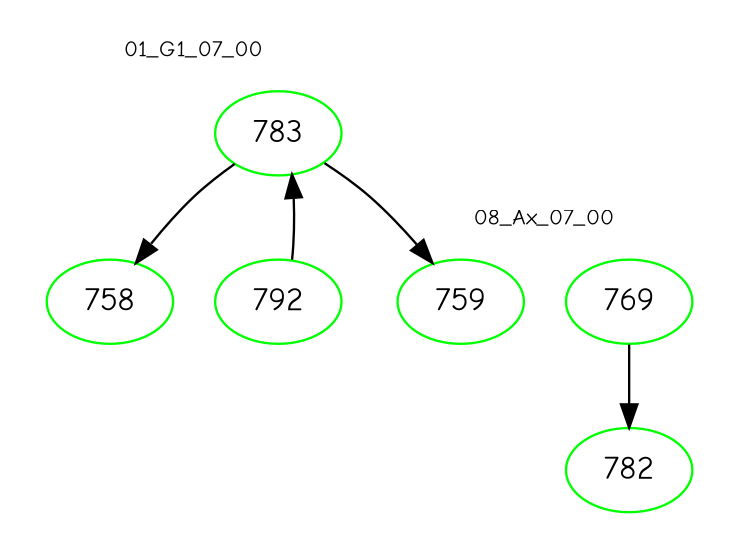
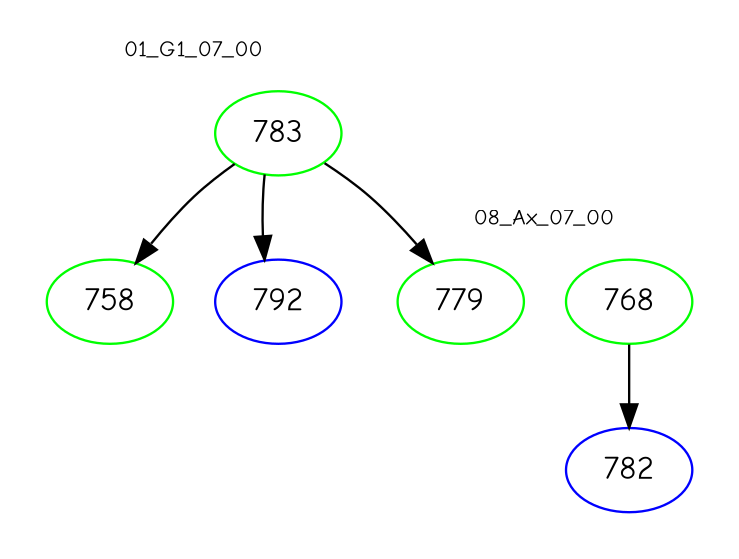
(294, 229) -> (263, 205)
(278, 302) -> (278, 302)
(461, 302) -> (461, 302)
(629, 302) -> (629, 302)
(629, 470) -> (629, 470)
